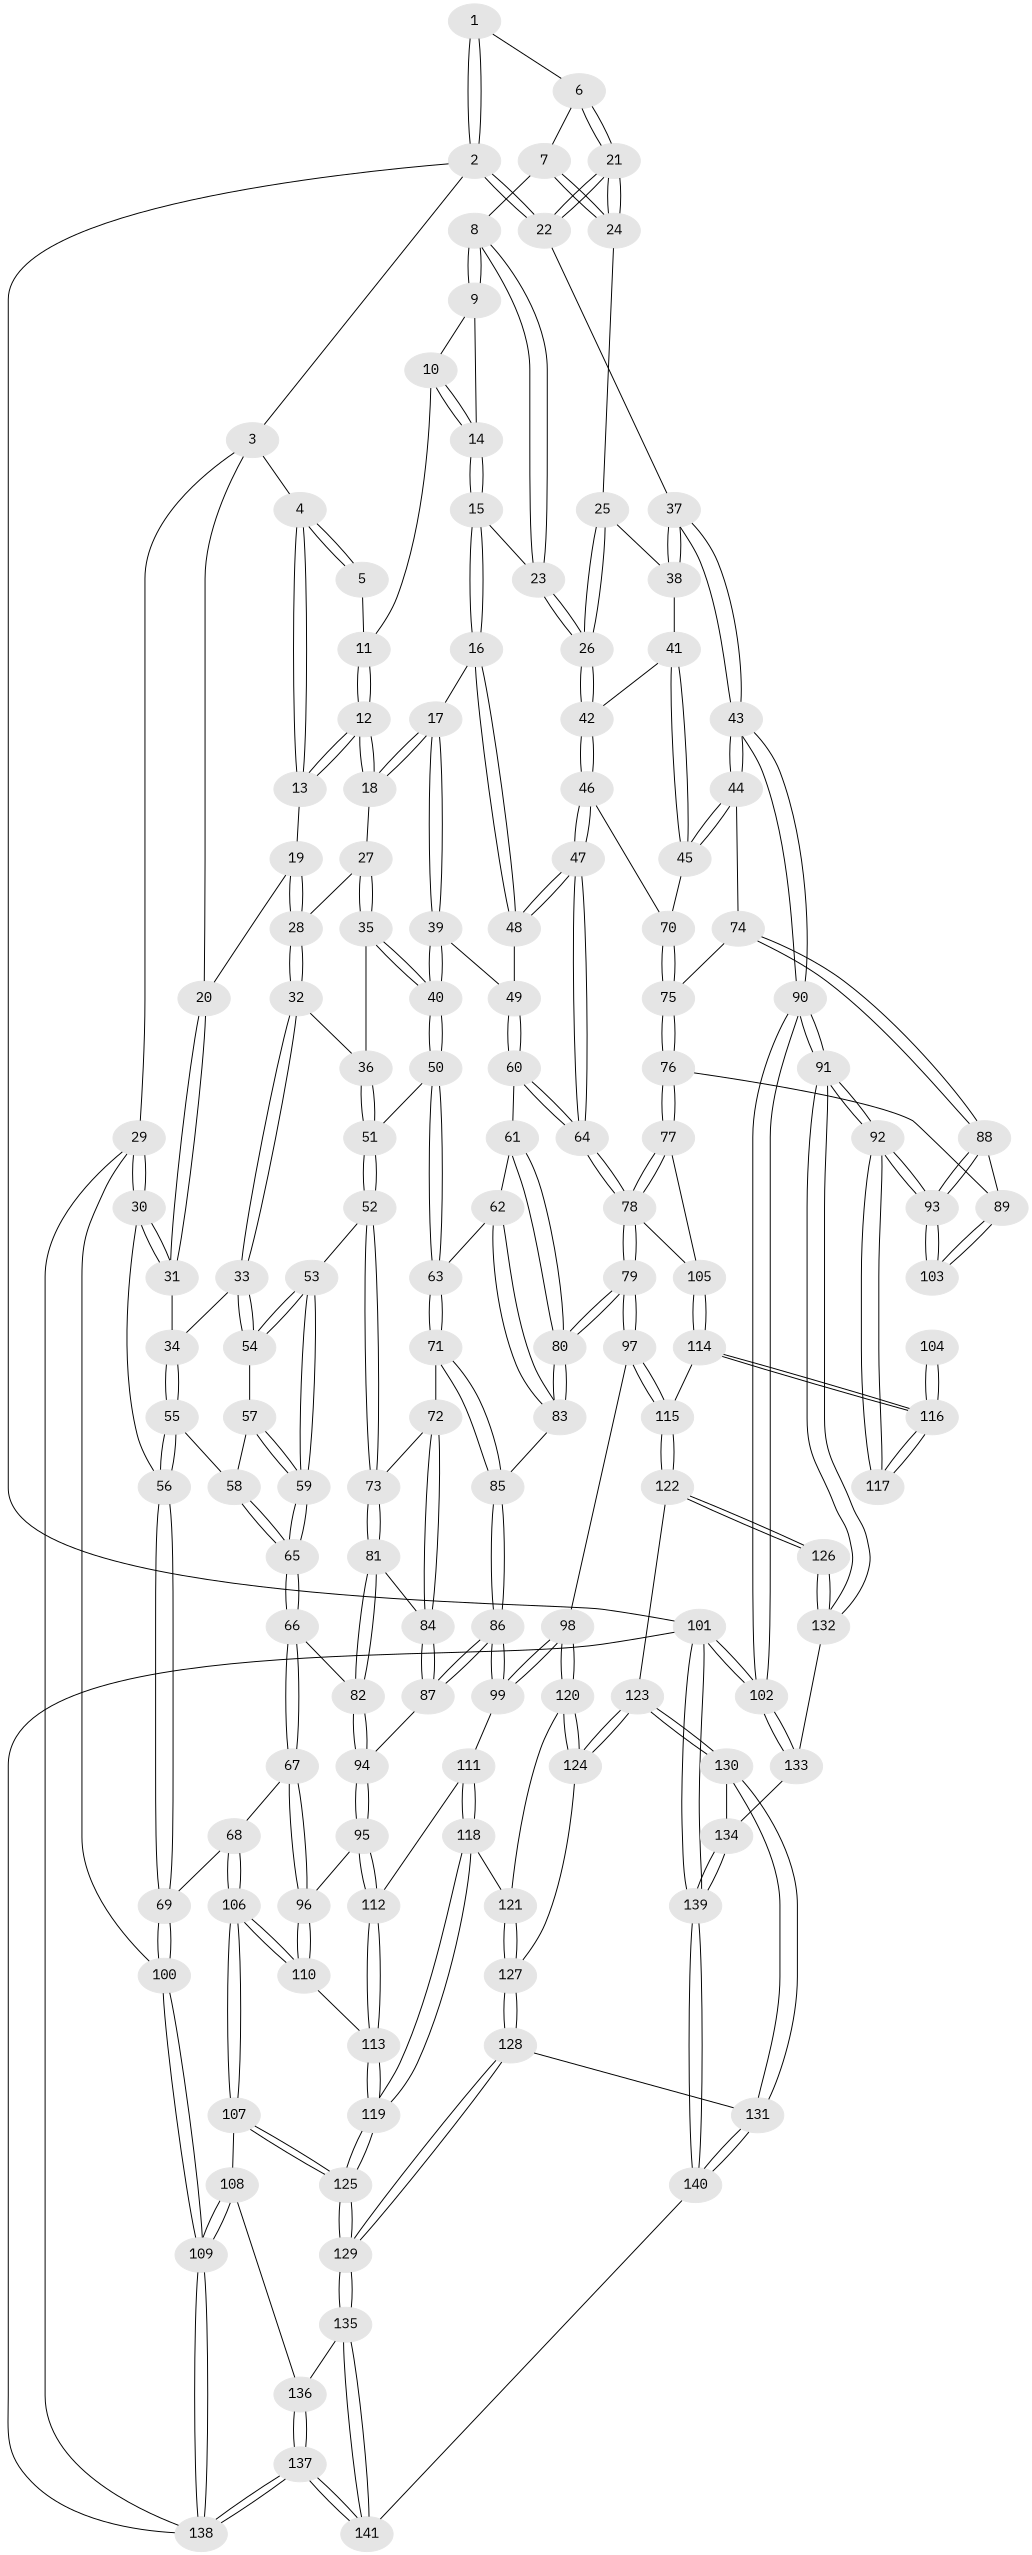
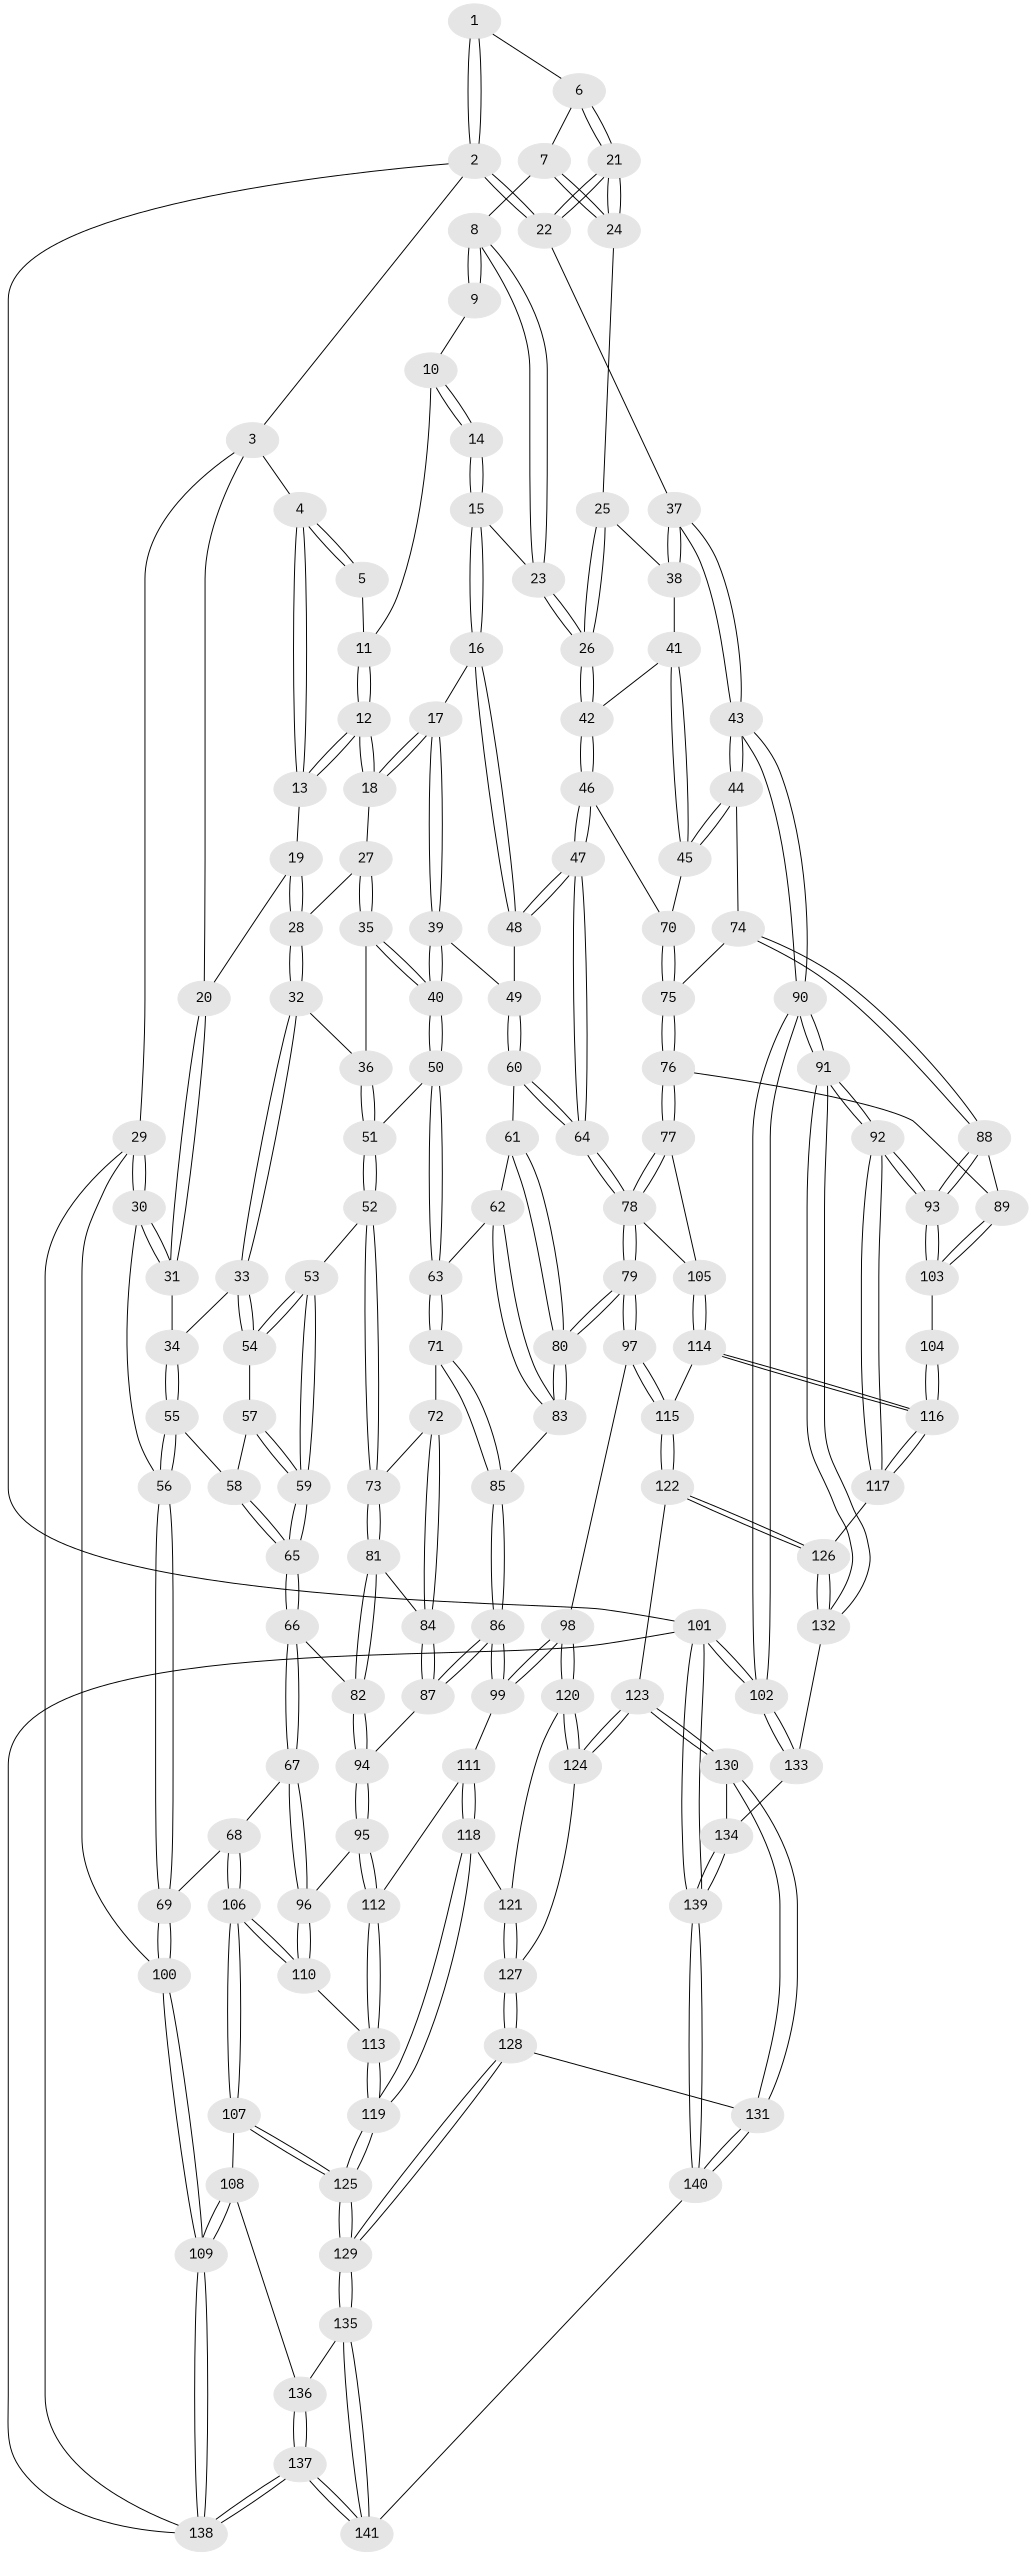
(476, 370) -> none
none -> (932, 1313)
none -> (851, 1522)
